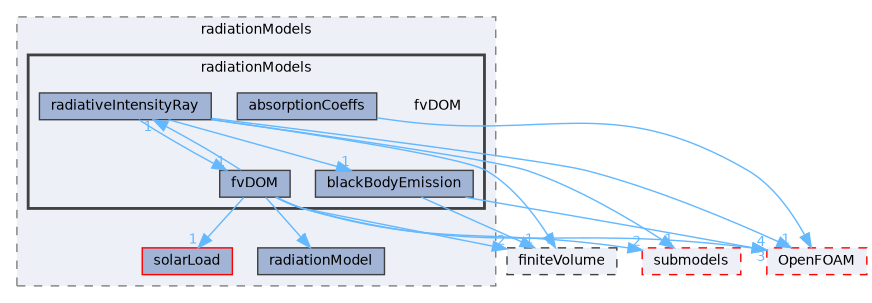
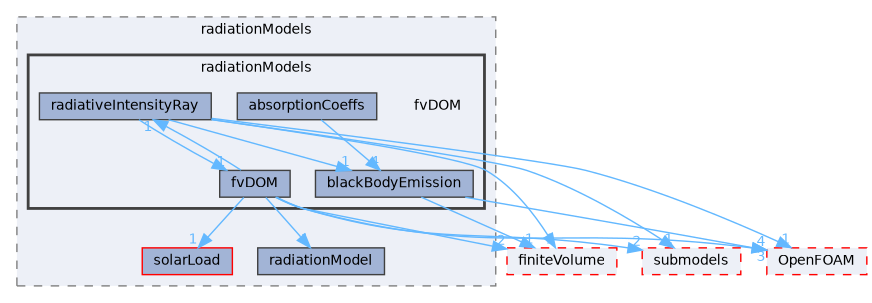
(610, 125) -> (357, 150)
(562, 261) -> (562, 261)
